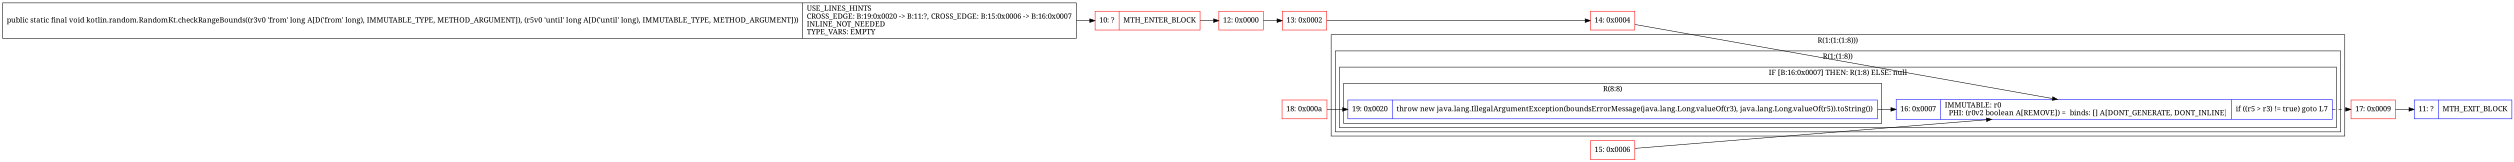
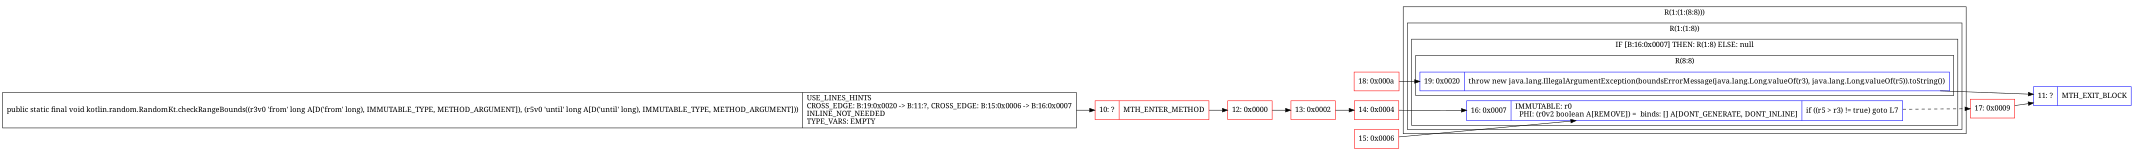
(1160, 20) -> (1164, 110)
(1838, 41) -> (1685, 13)
(1885, 109) -> (1984, 92)
